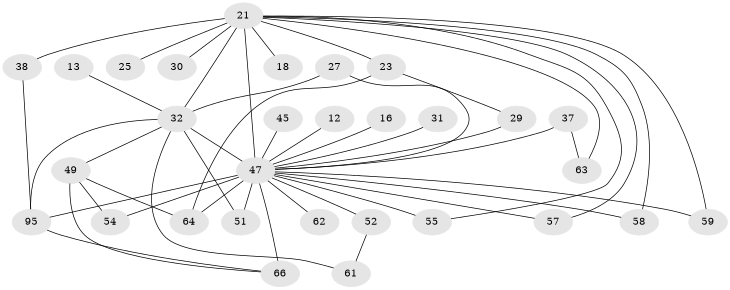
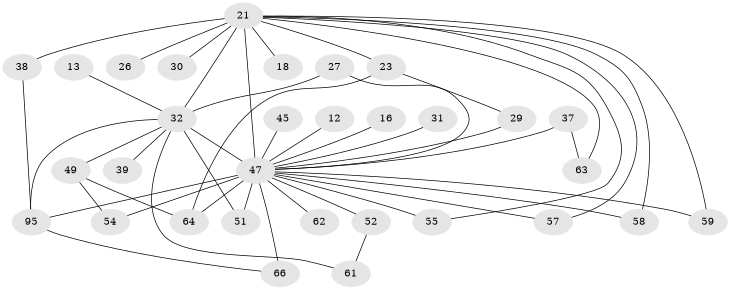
(125, 67) -> (125, 67)
none -> (123, 171)
(88, 237) -> none
